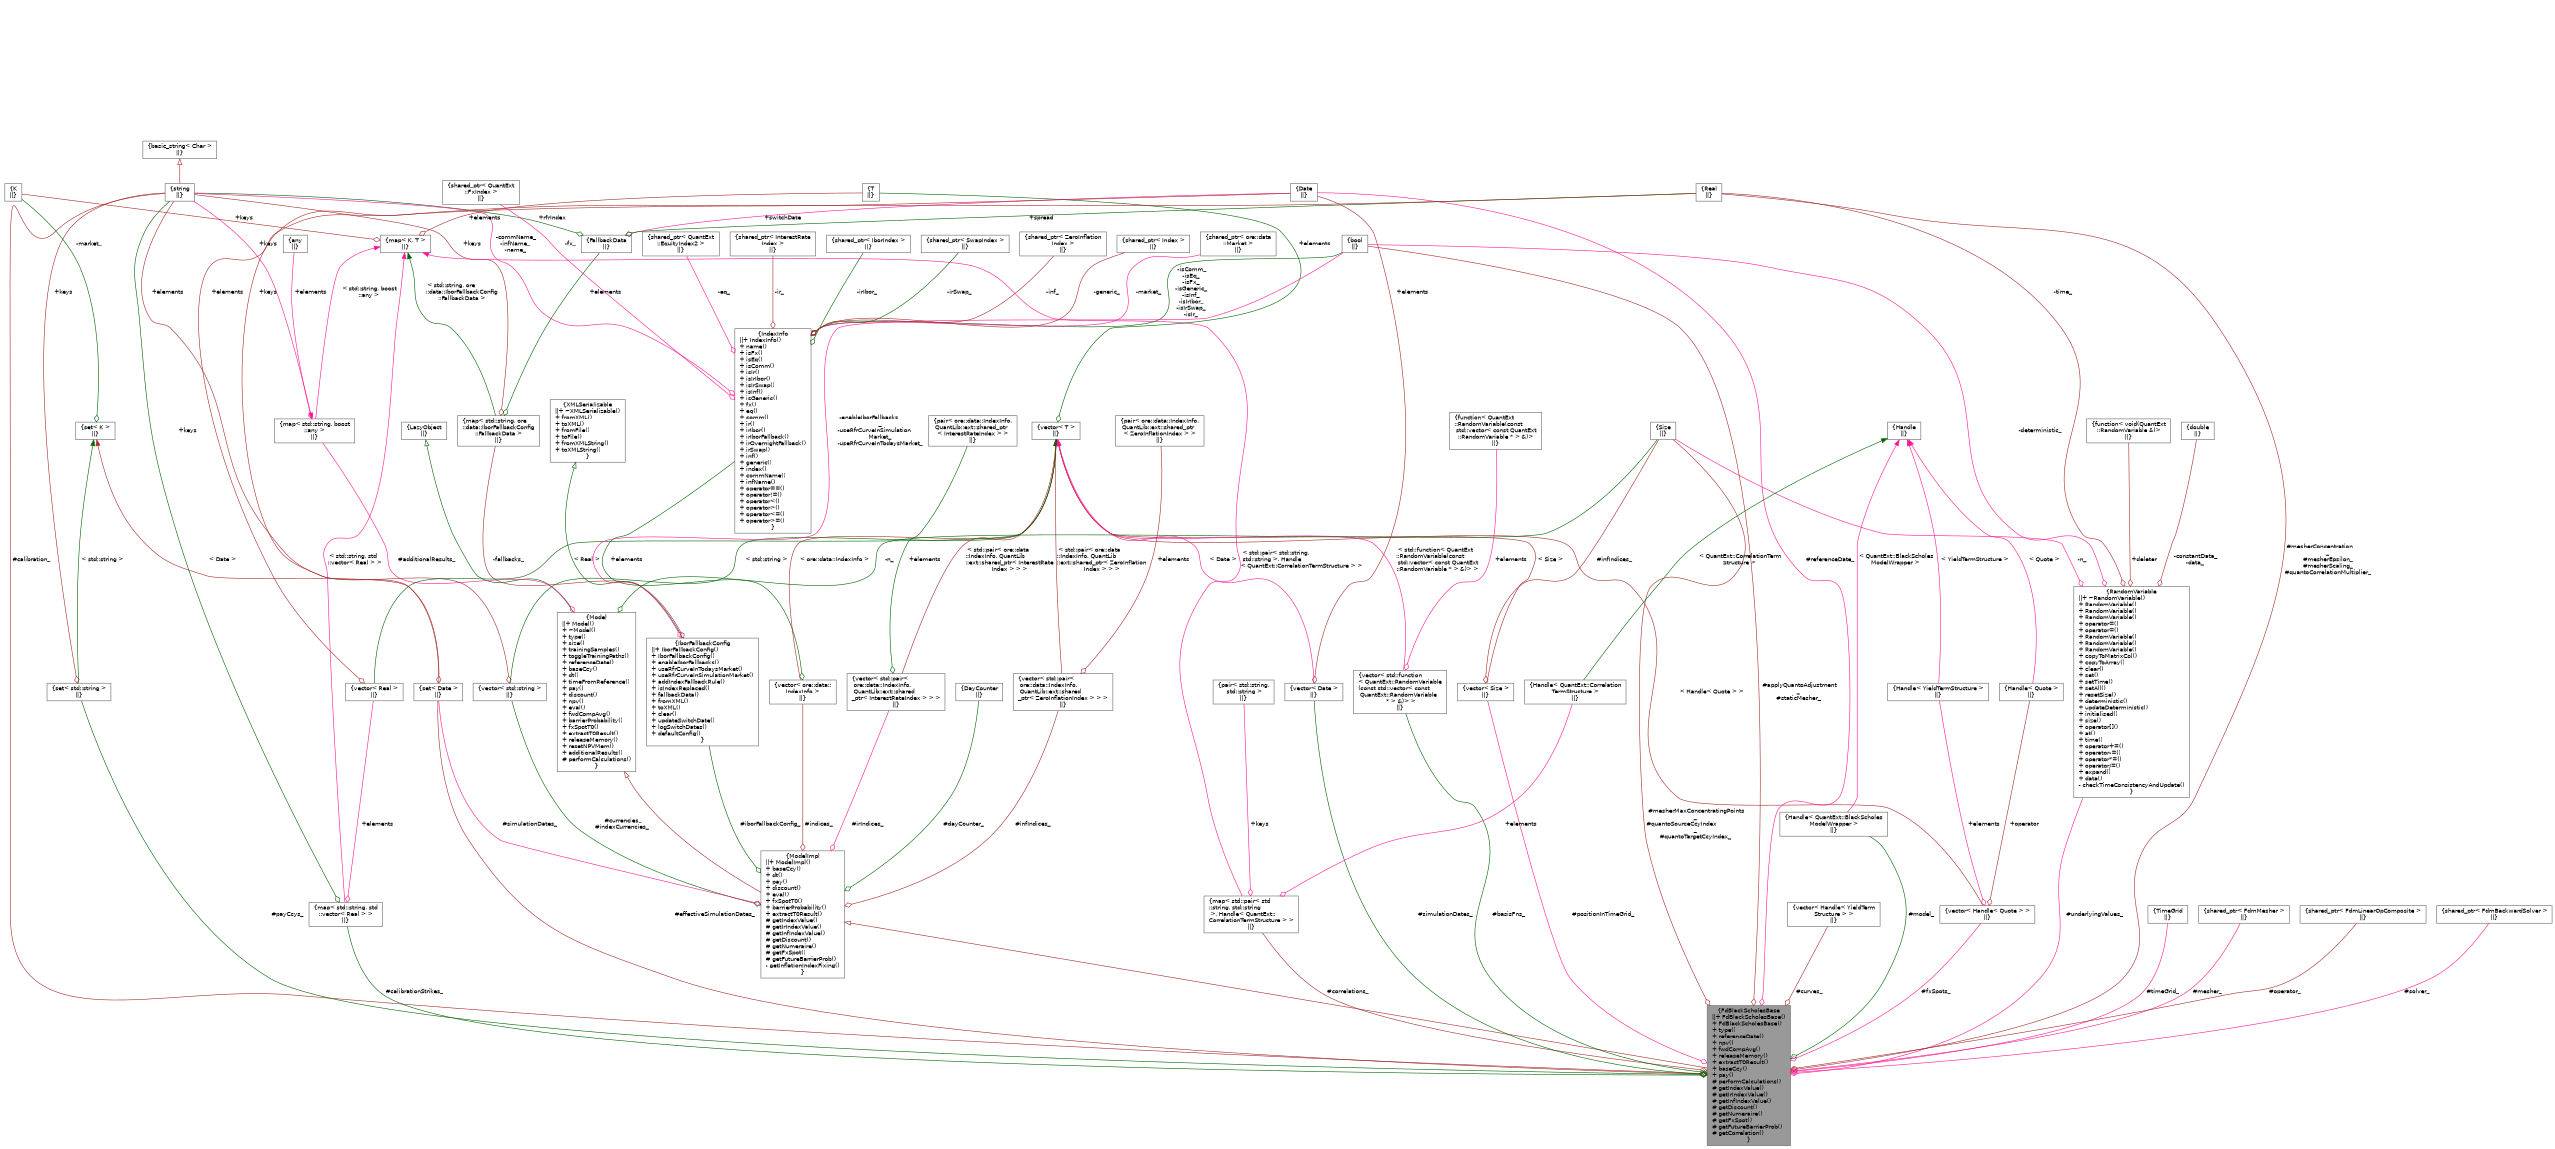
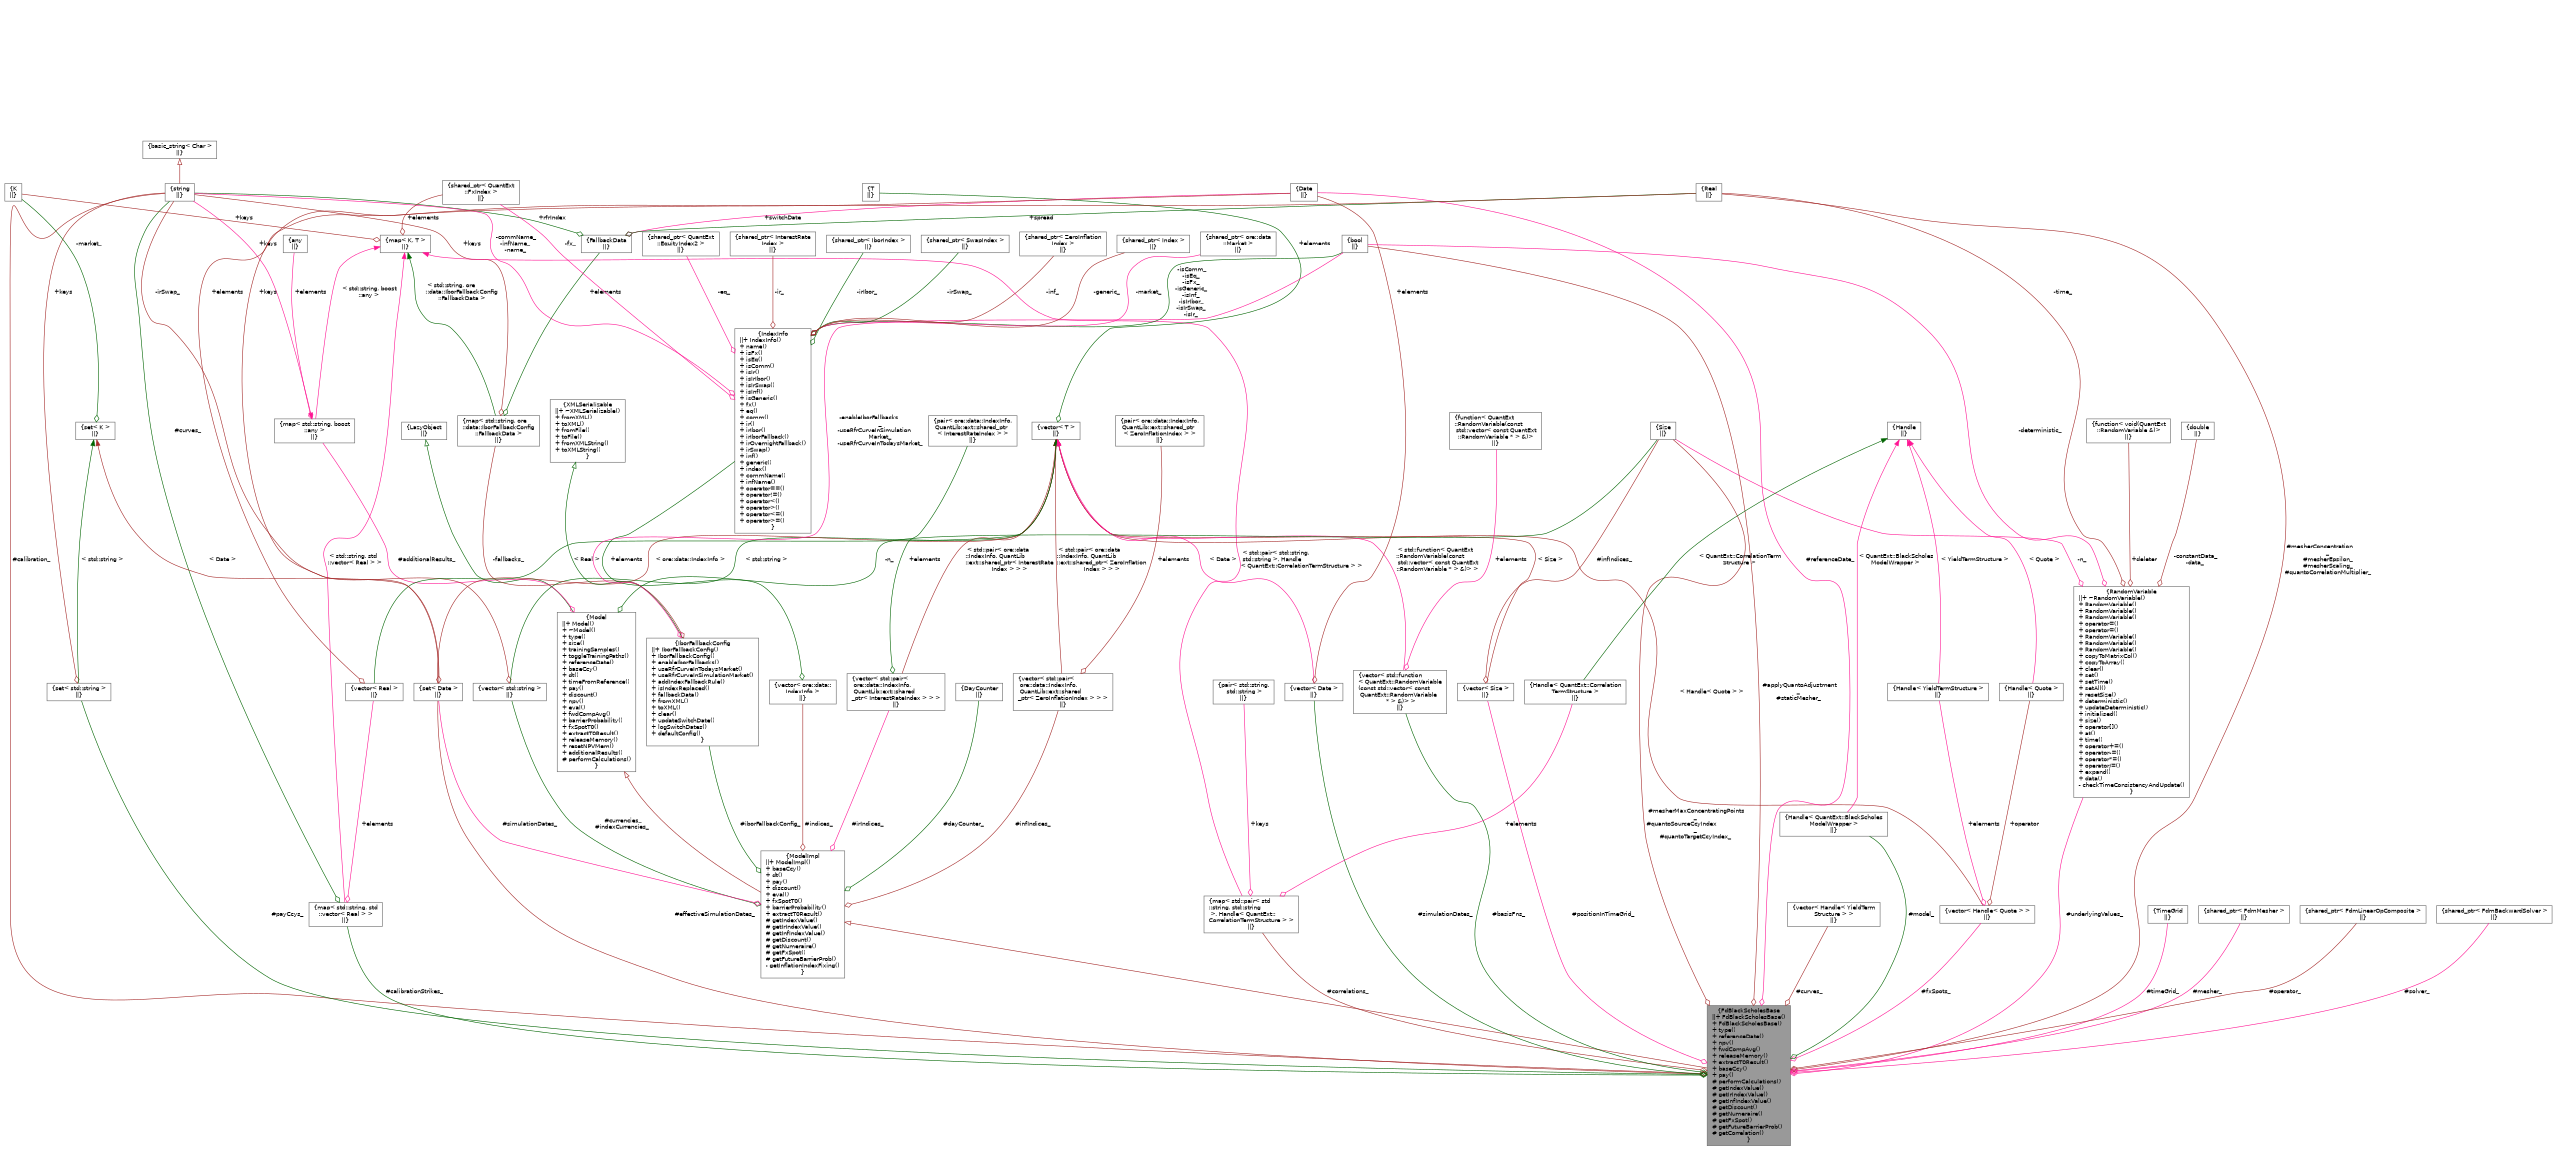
(642, 198) -> (422, 201)
(167, 292) -> (167, 292)
(187, 431) -> (187, 431)
(793, 554) -> (651, 547)
